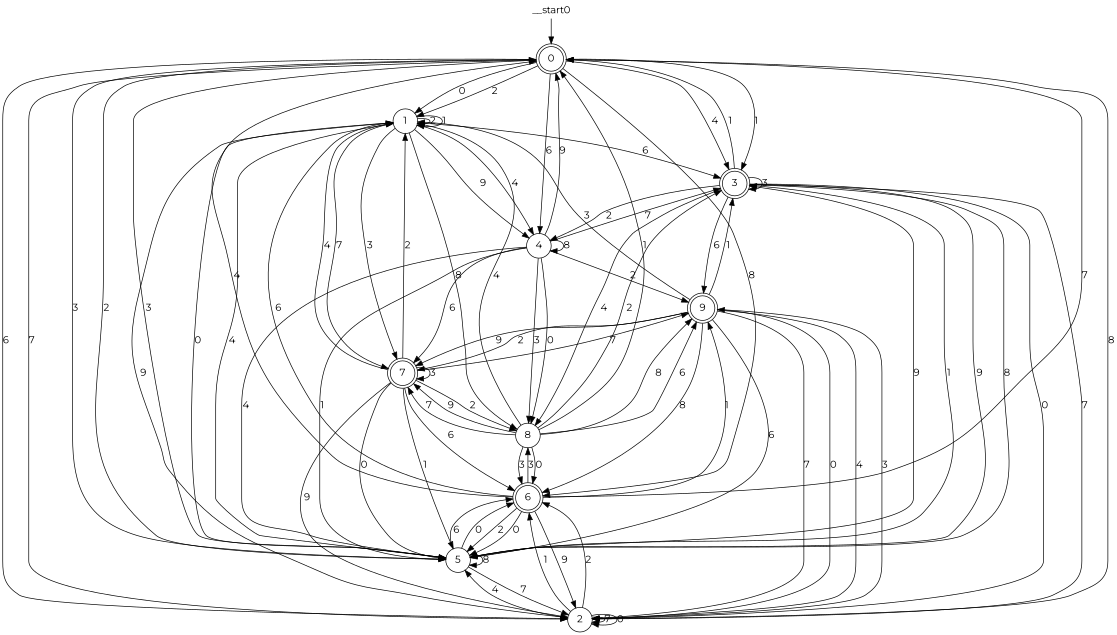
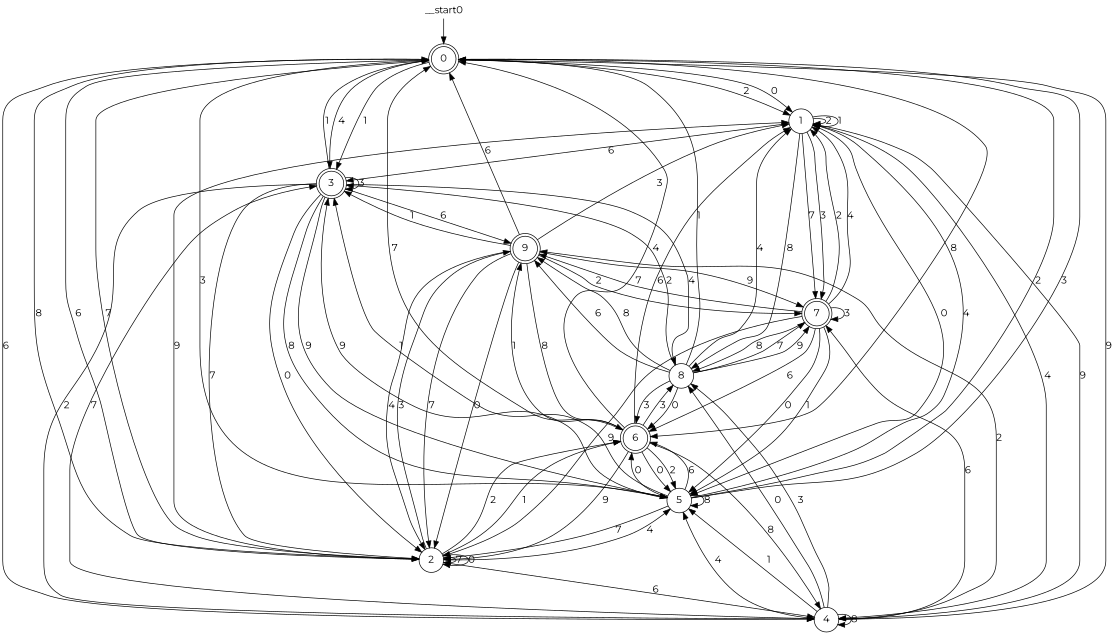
(473, 406) -> (759, 346)
(703, 504) -> (486, 157)
none -> (746, 509)
none -> (626, 589)
